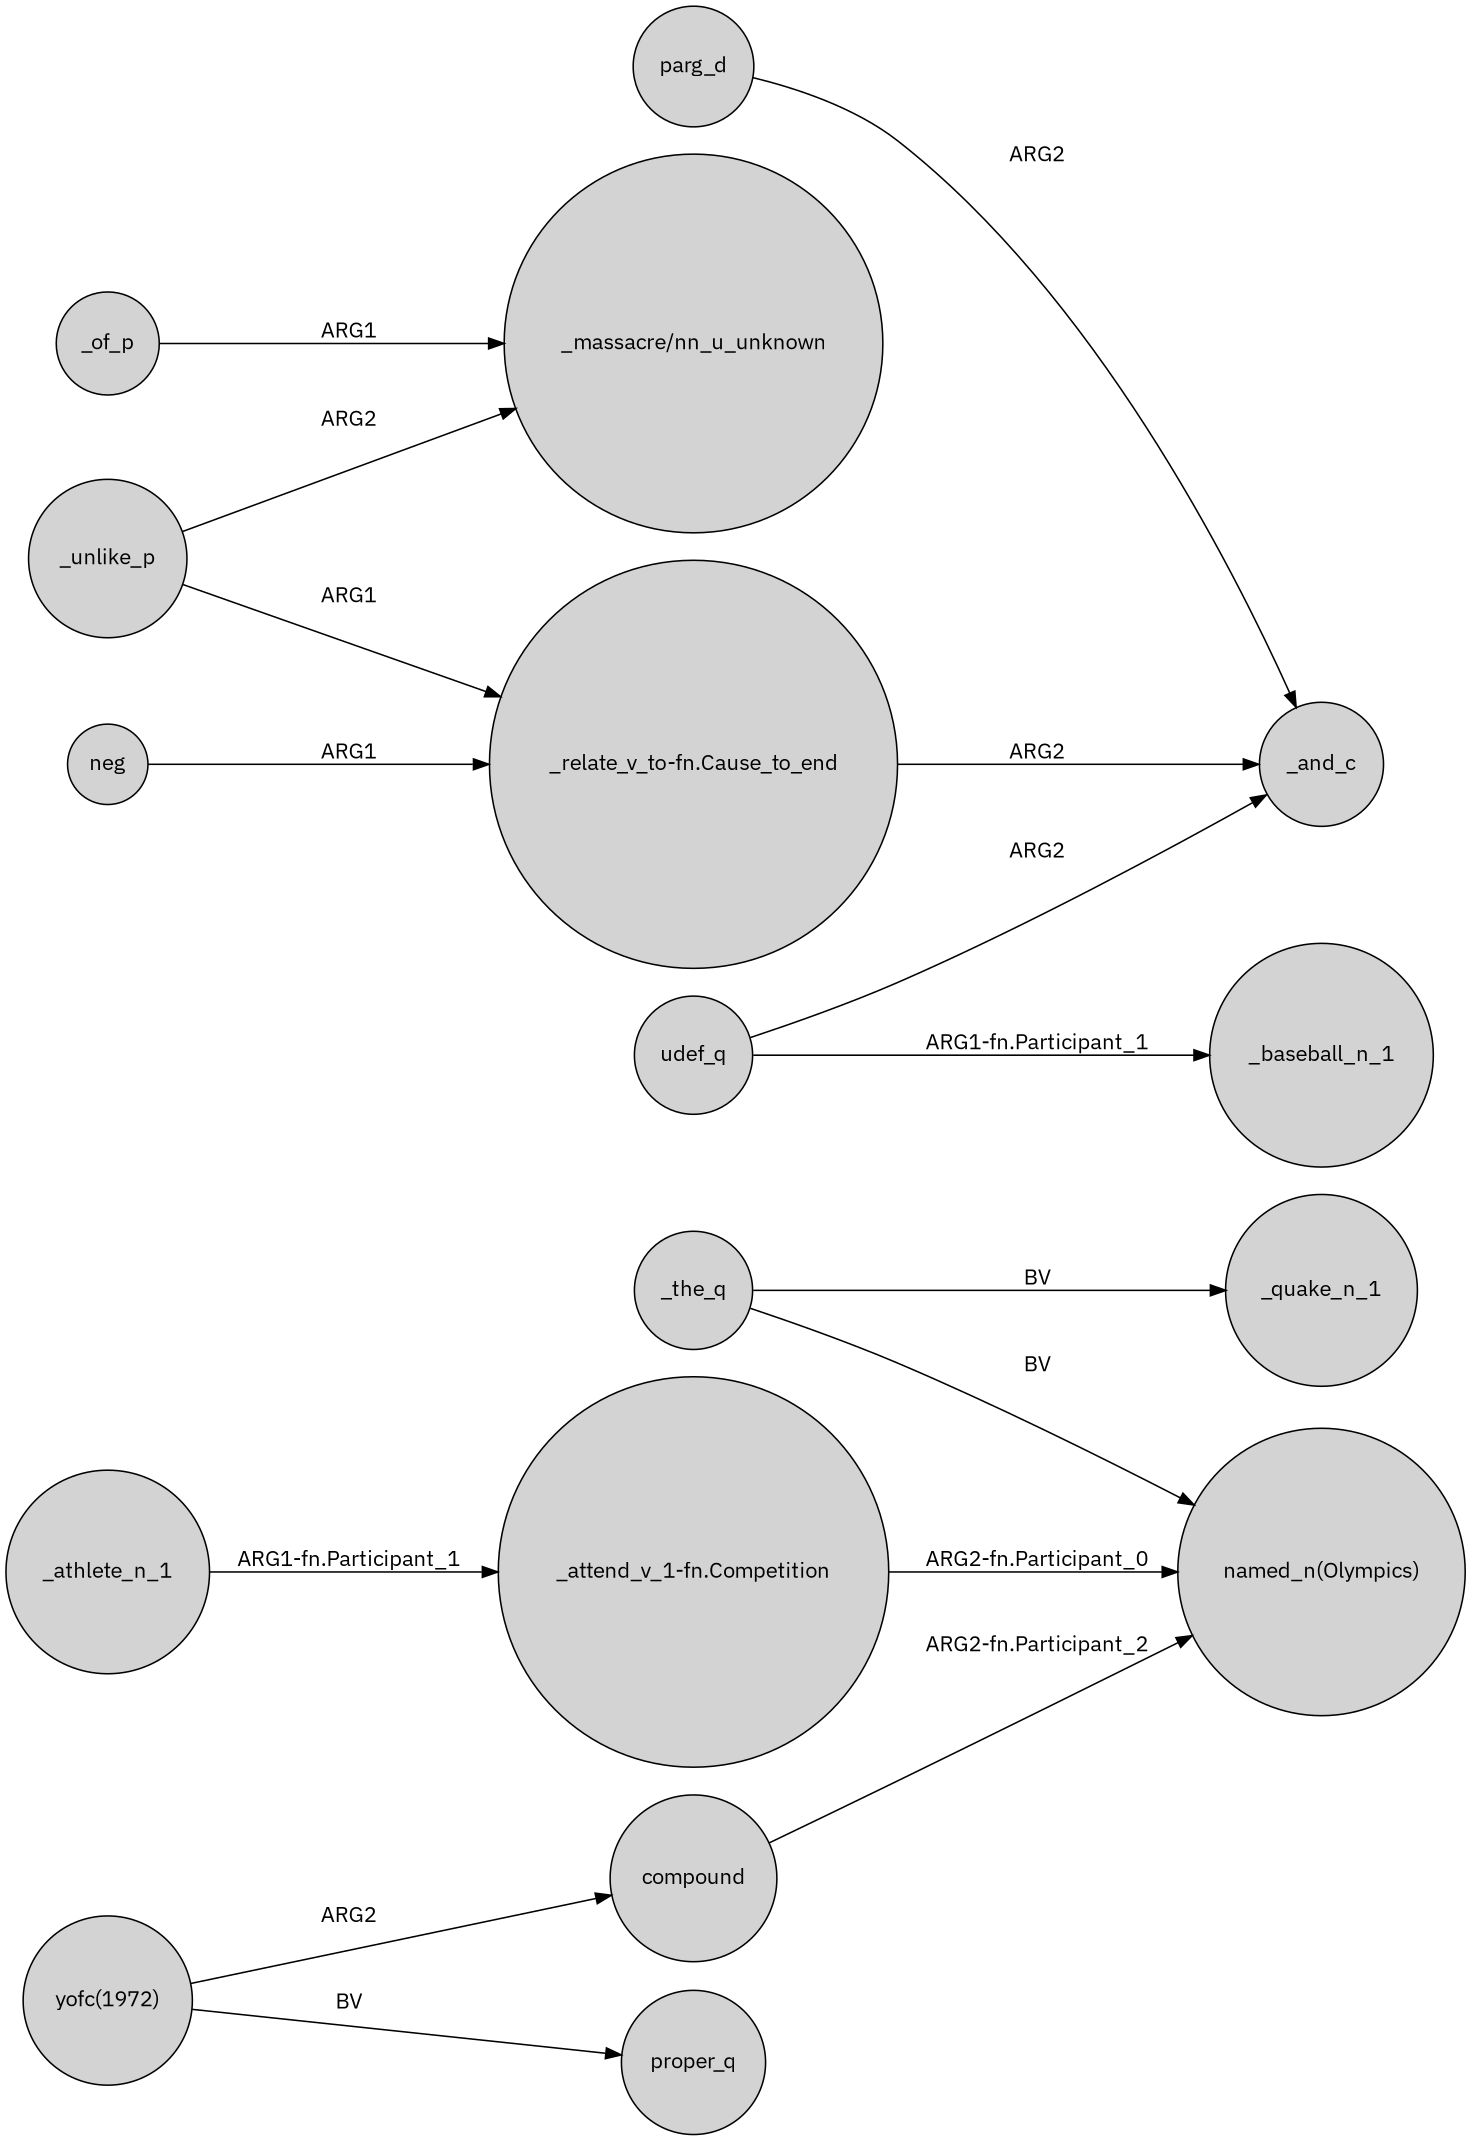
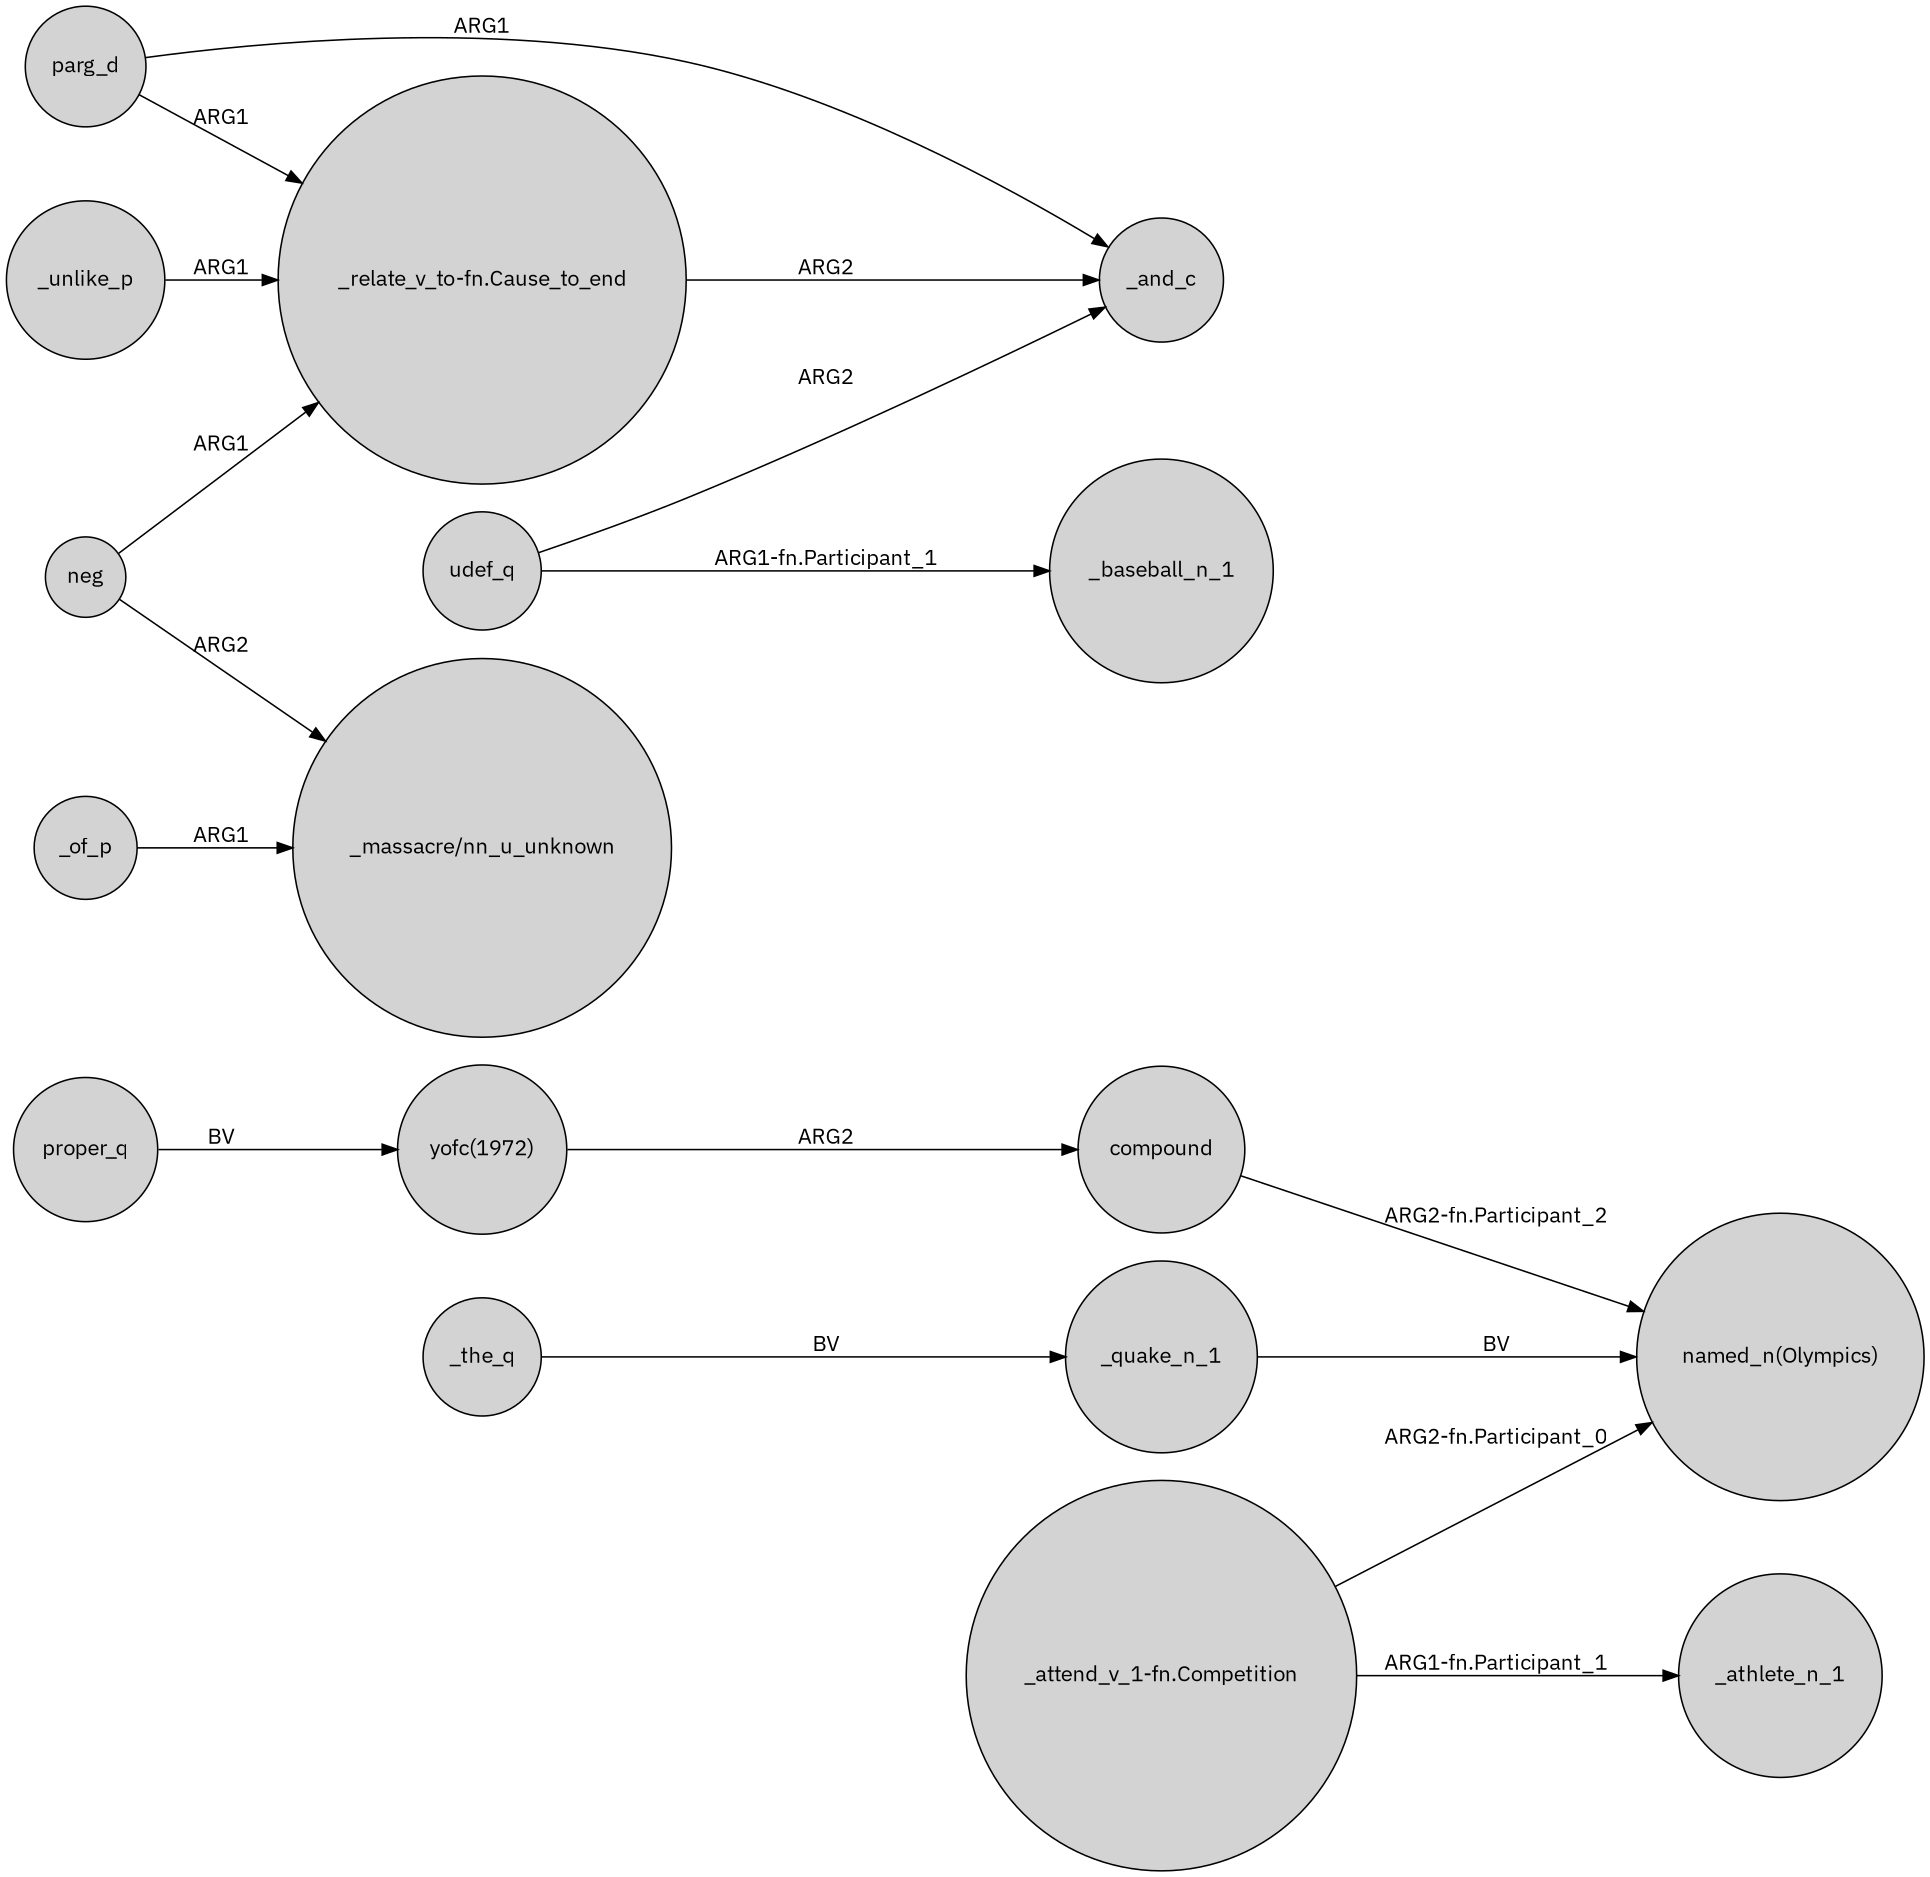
none -> (214, 135)
(1038, 155) -> (482, 27)
(342, 473) -> (216, 666)
(969, 1395) -> (1439, 1357)
(346, 1572) -> (1510, 1676)
(399, 2031) -> (270, 1150)
